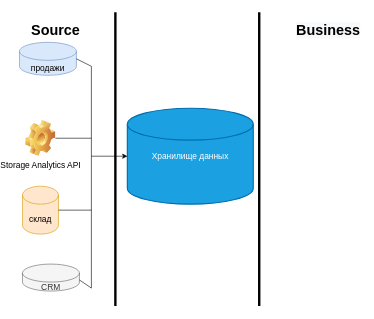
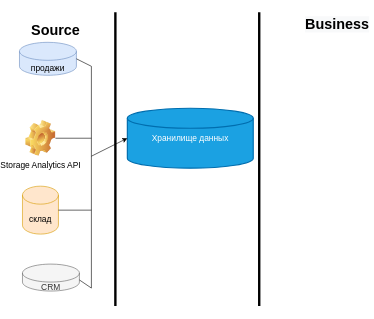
(329, 30) -> (338, 24)
(191, 156) -> (191, 138)
